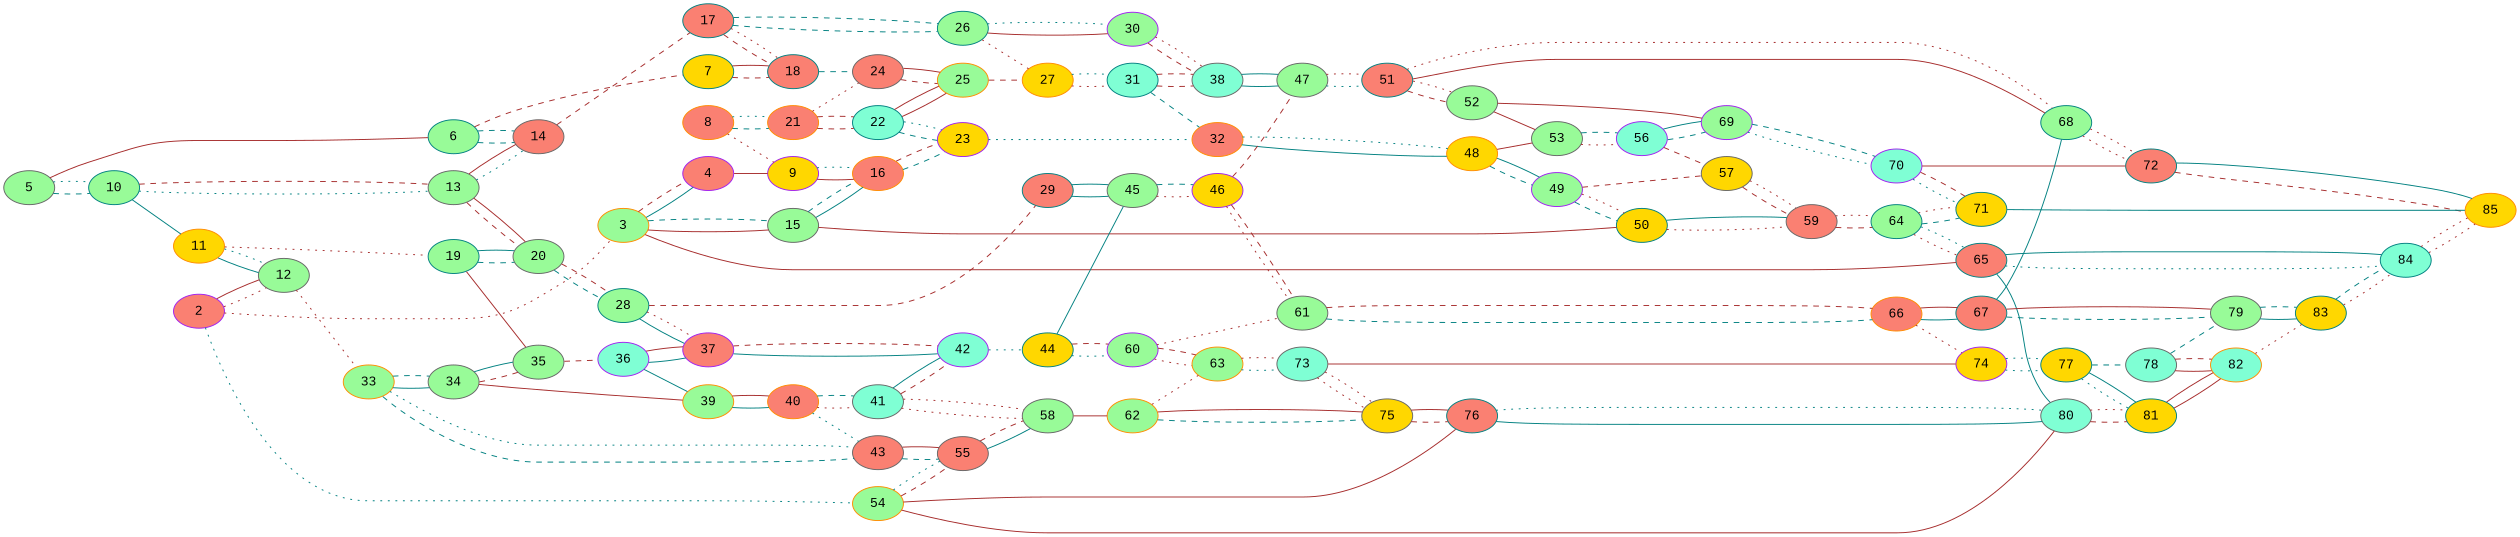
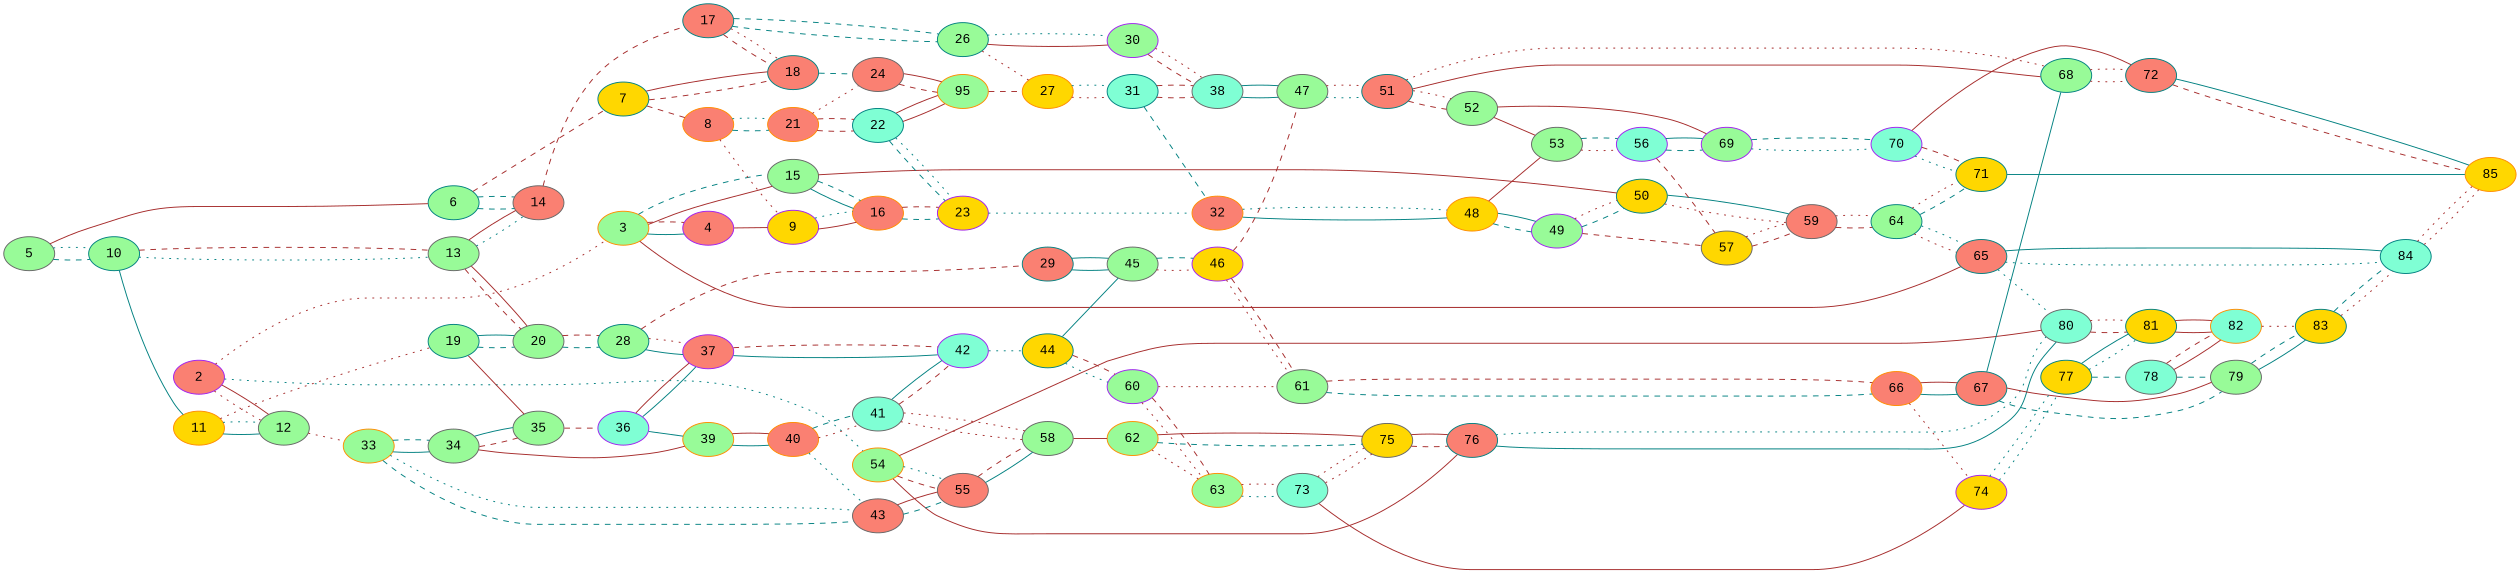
(963, 80) -> (963, 91)
none -> (666, 112)
(2023, 338) -> (2024, 291)
